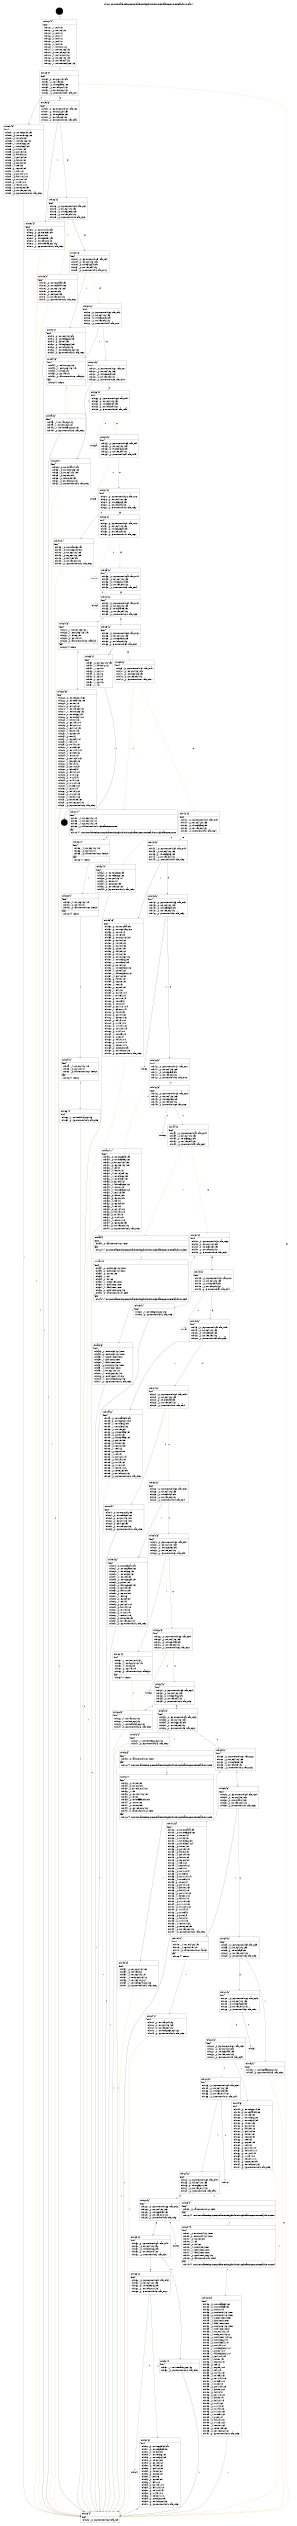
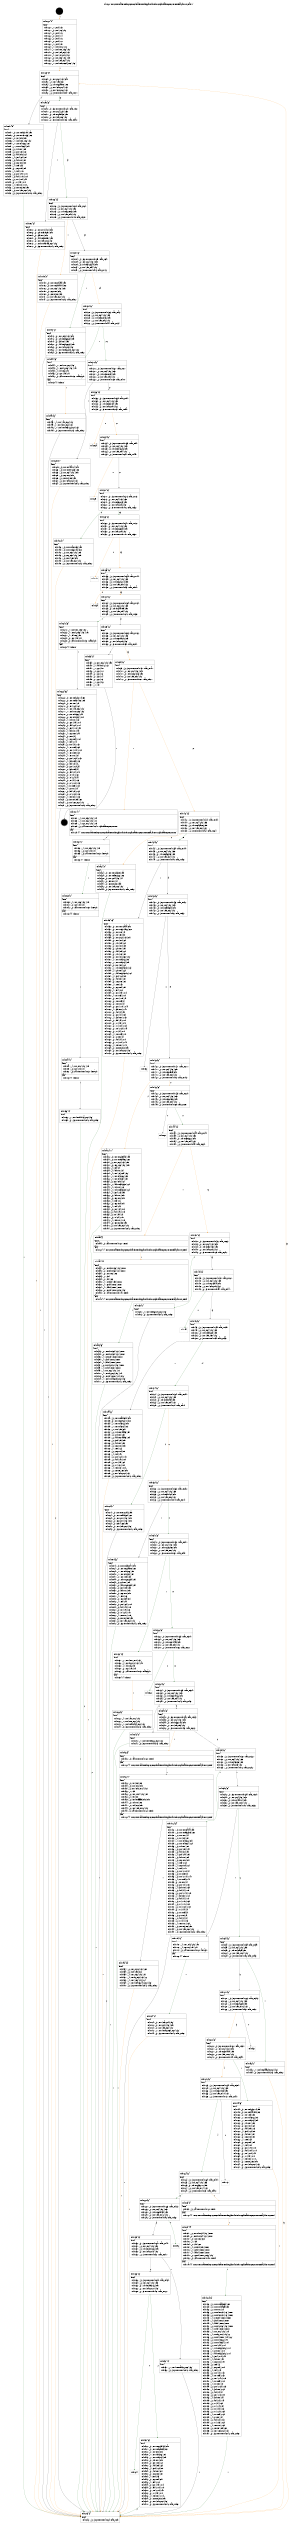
(150, 1707) -> (154, 1717)
